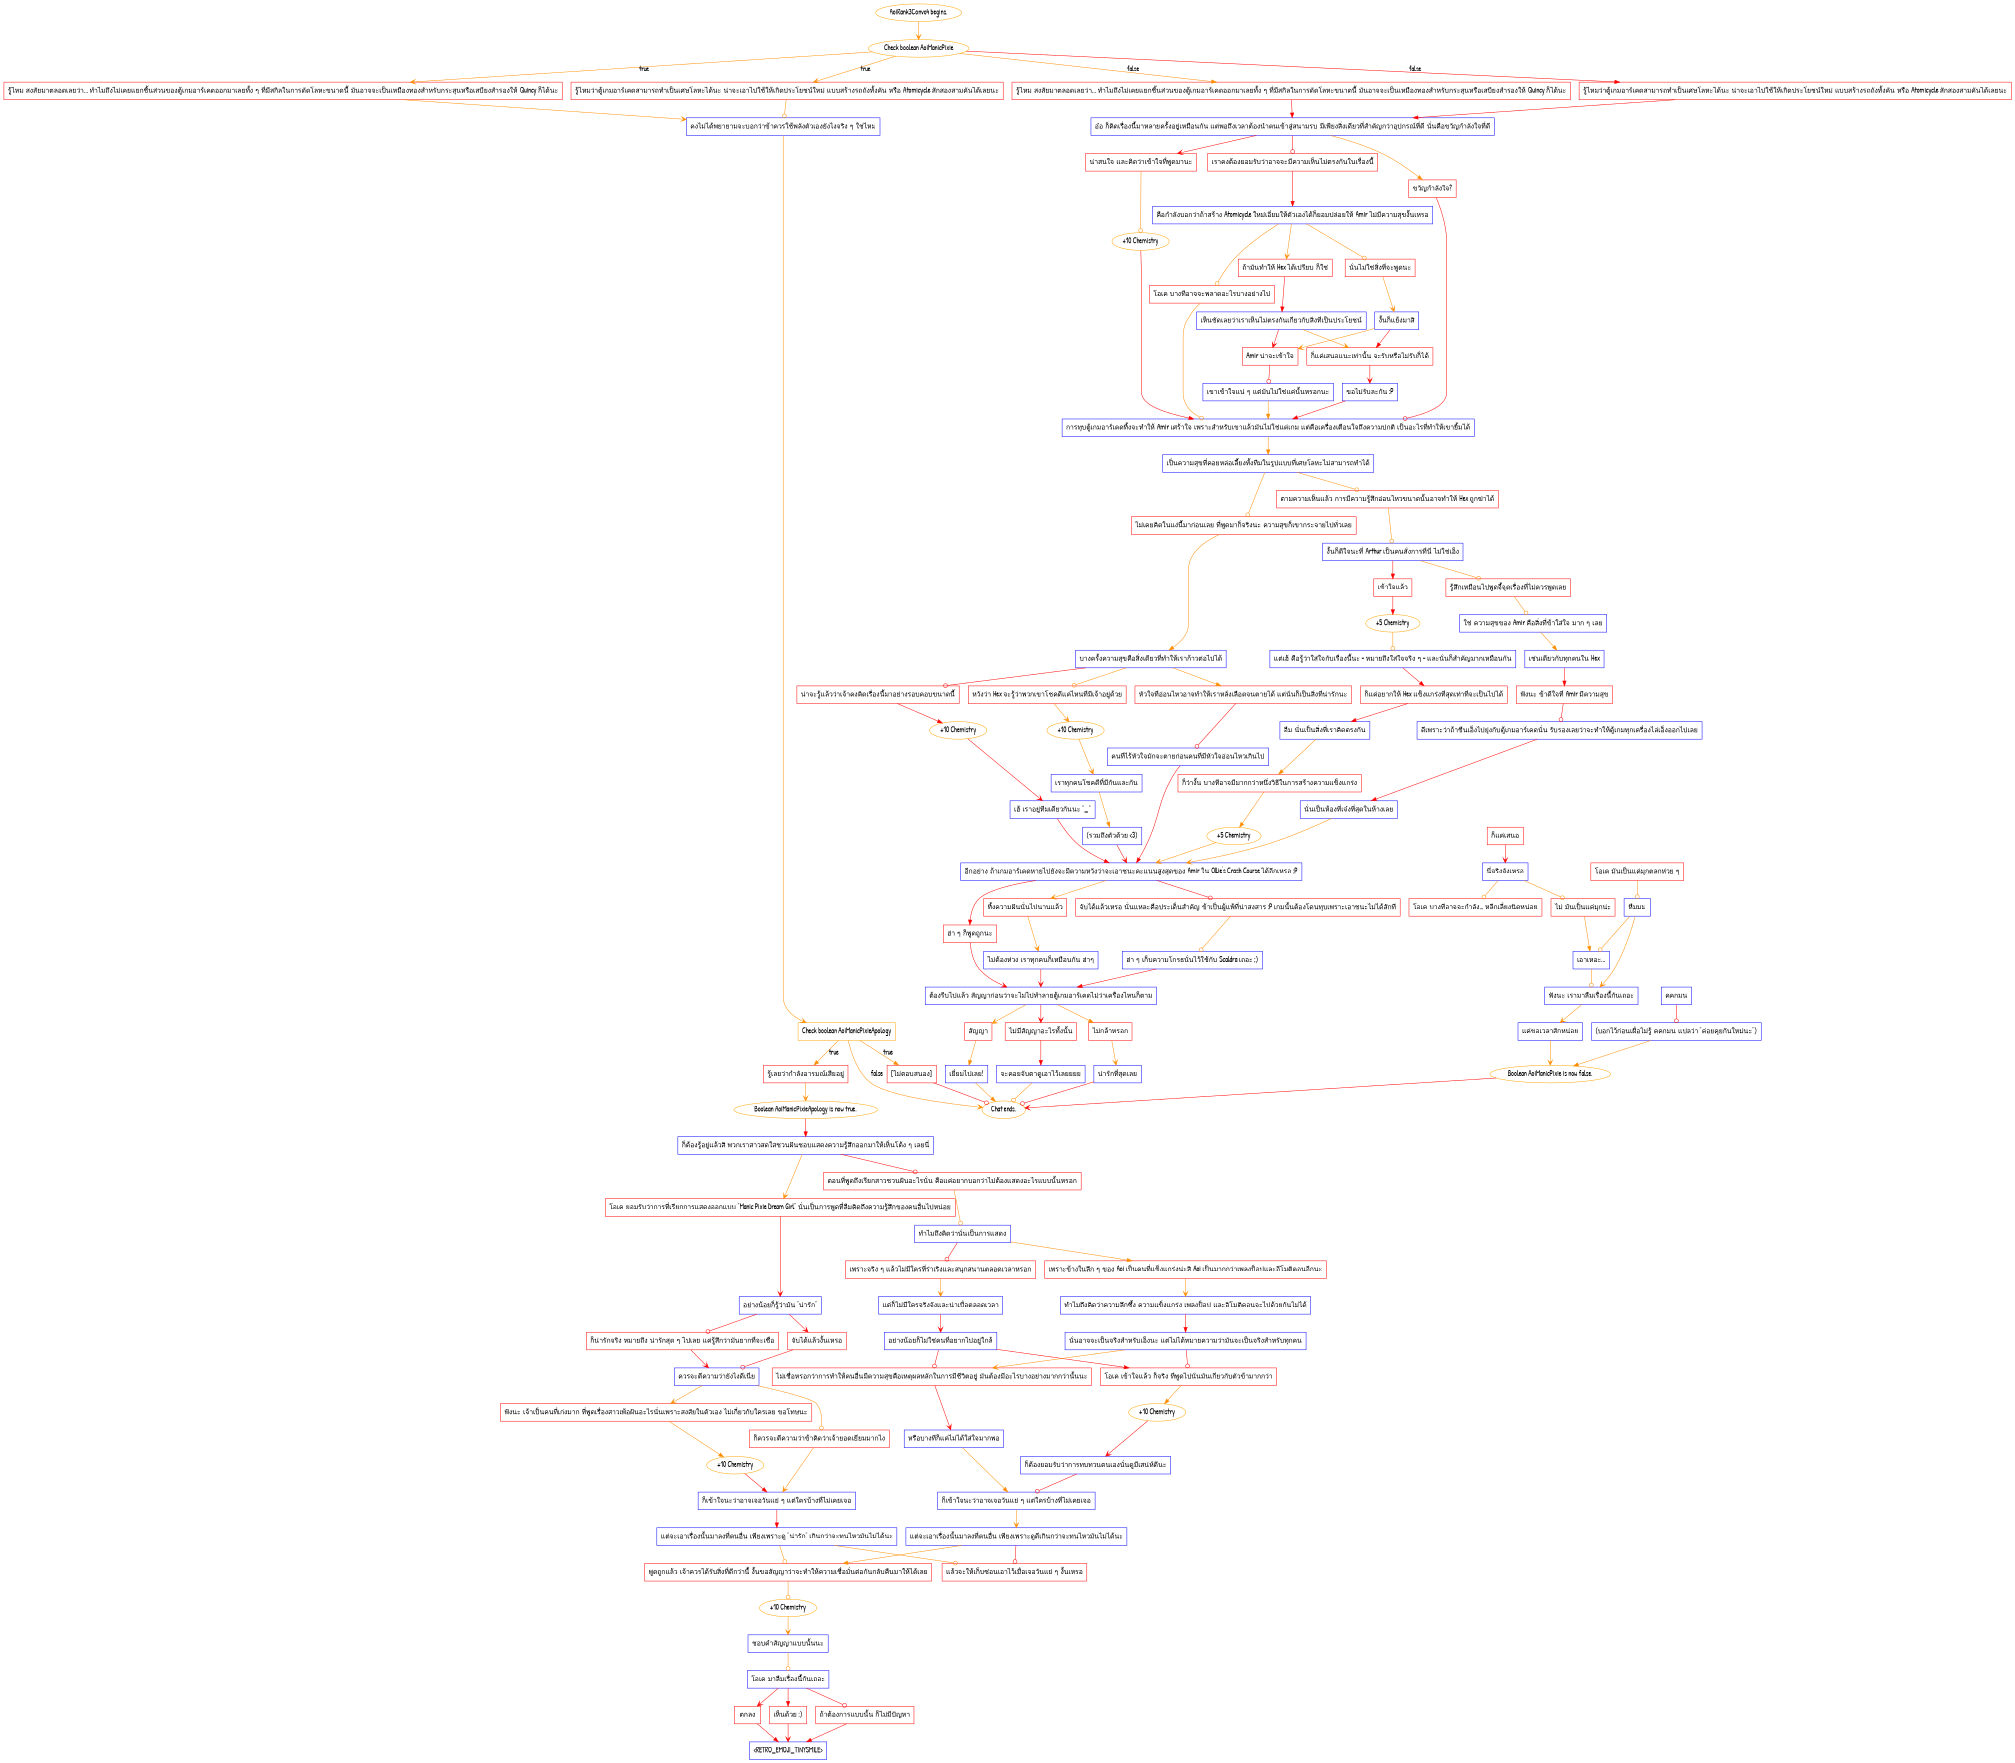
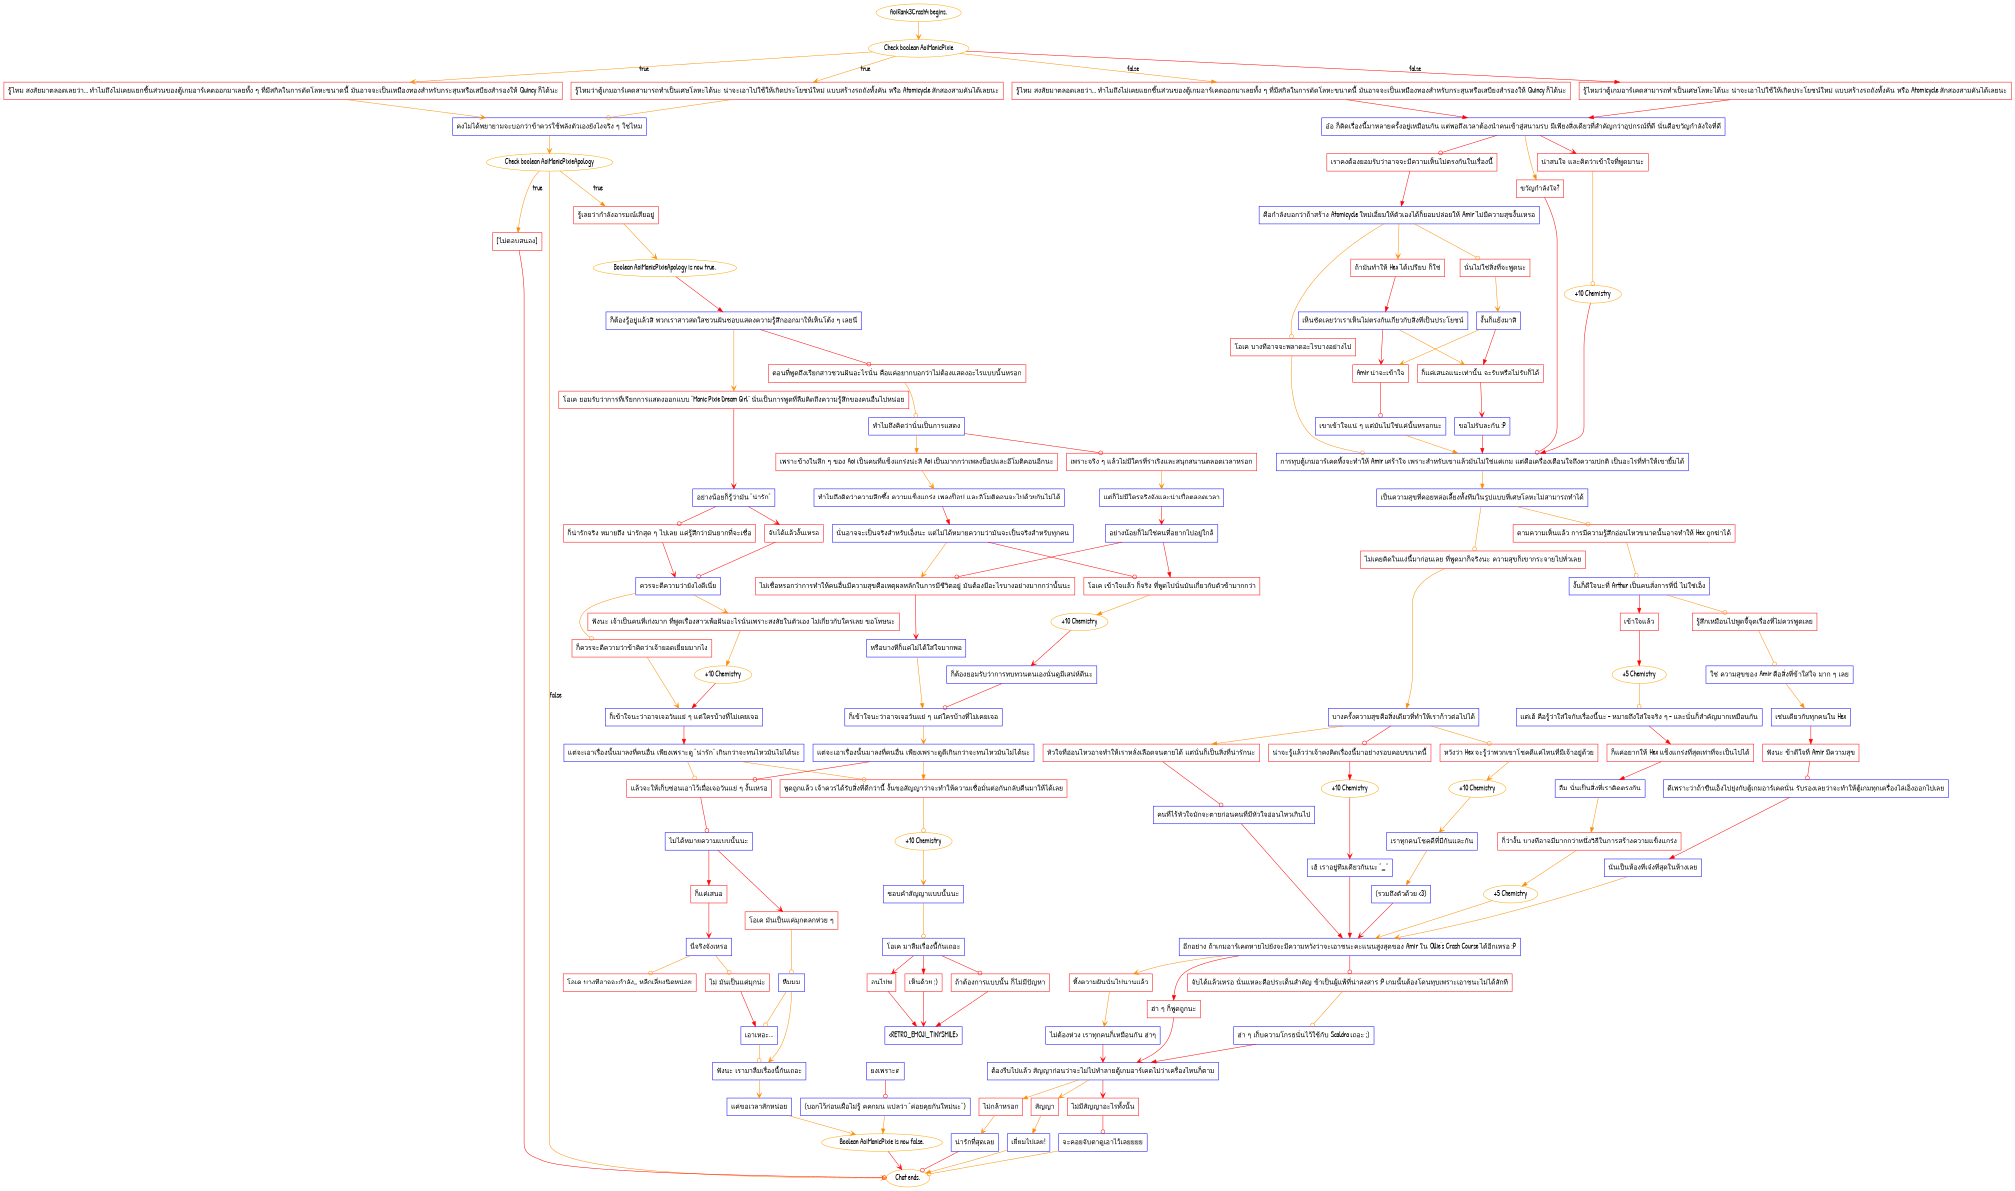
(919, 13) -> (919, 13)
none -> (709, 841)
(1587, 931) -> (747, 1007)
(1676, 996) -> (885, 1071)
(847, 1032) -> (550, 162)
(1041, 1050) -> (1103, 1123)
(748, 1715) -> (881, 983)
